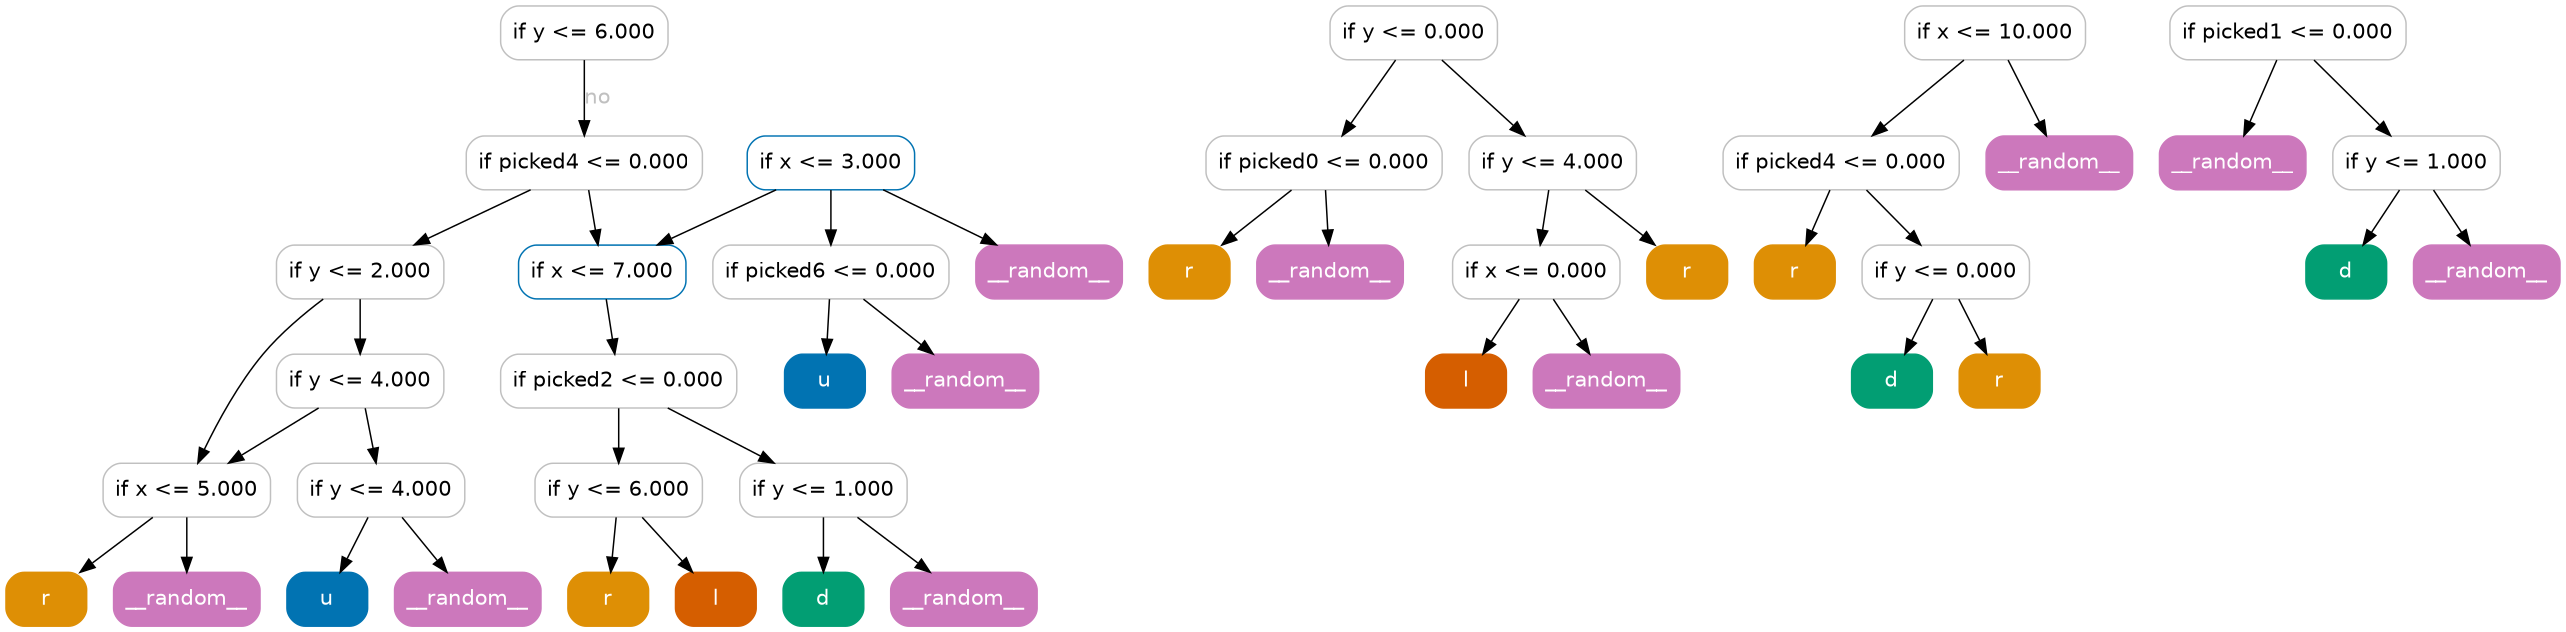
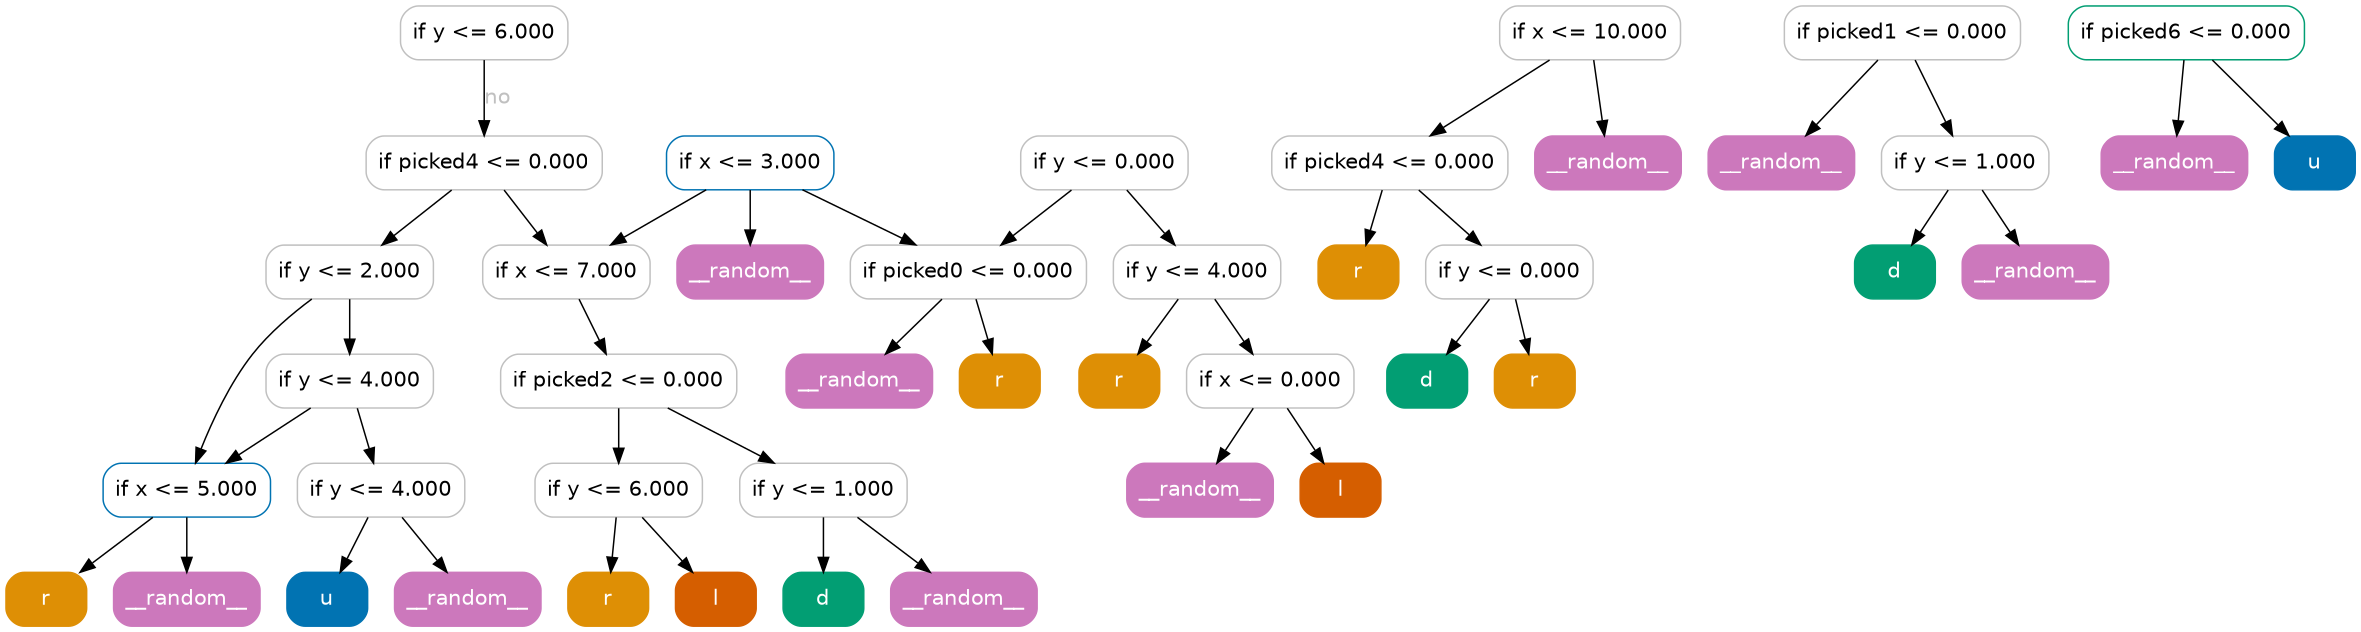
(831, 210) -> (852, 214)
(602, 272) -> (566, 272)
(831, 272) -> (2186, 33)
(187, 490) -> (187, 490)
